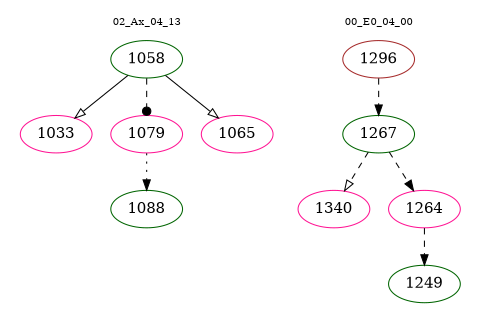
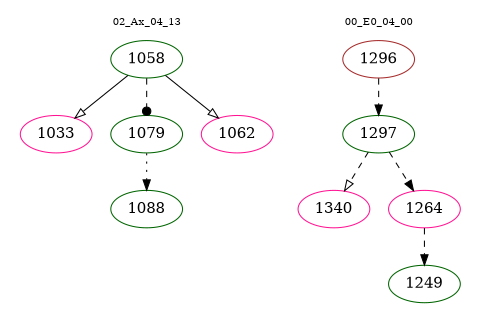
(147, 134) -> (147, 134)
(237, 134) -> (237, 134)
(379, 134) -> (379, 134)
